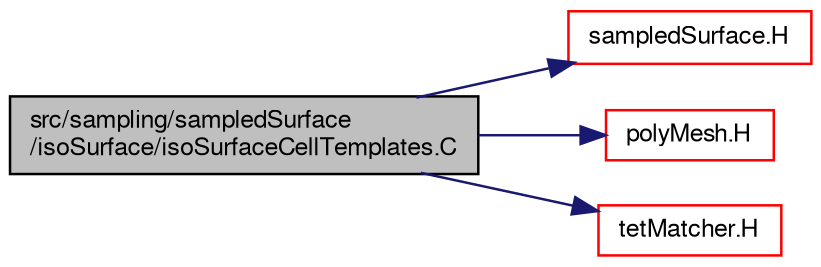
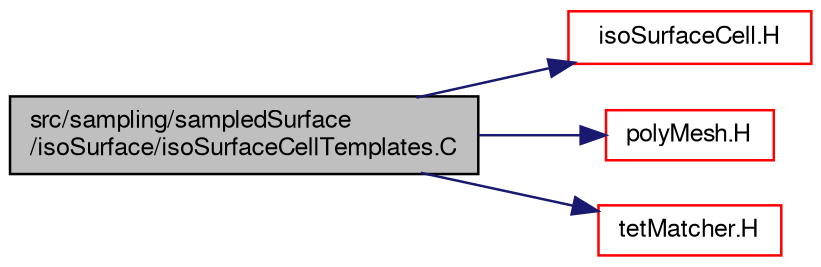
(690, 38) -> (690, 38)
